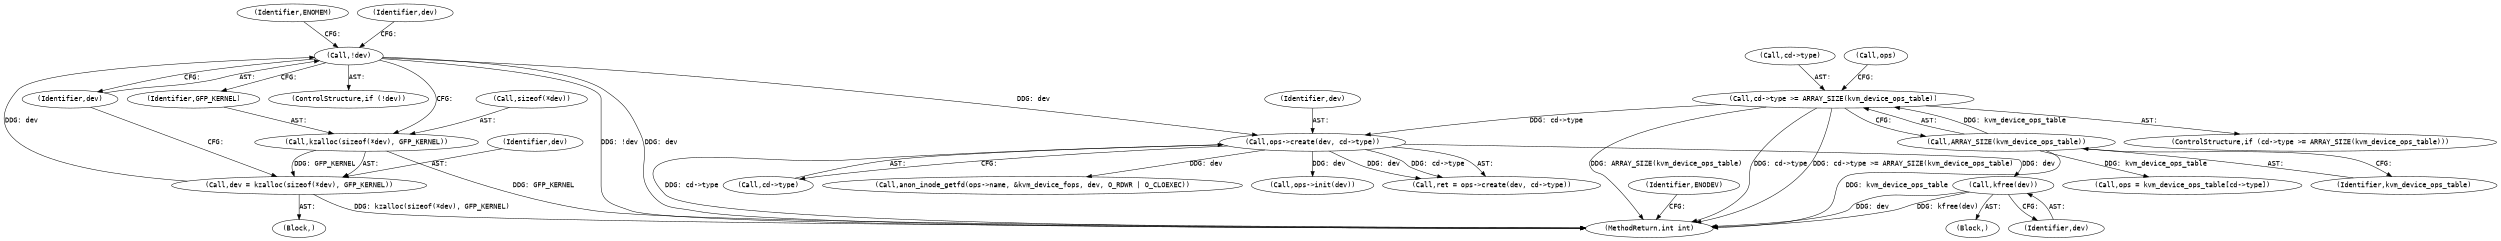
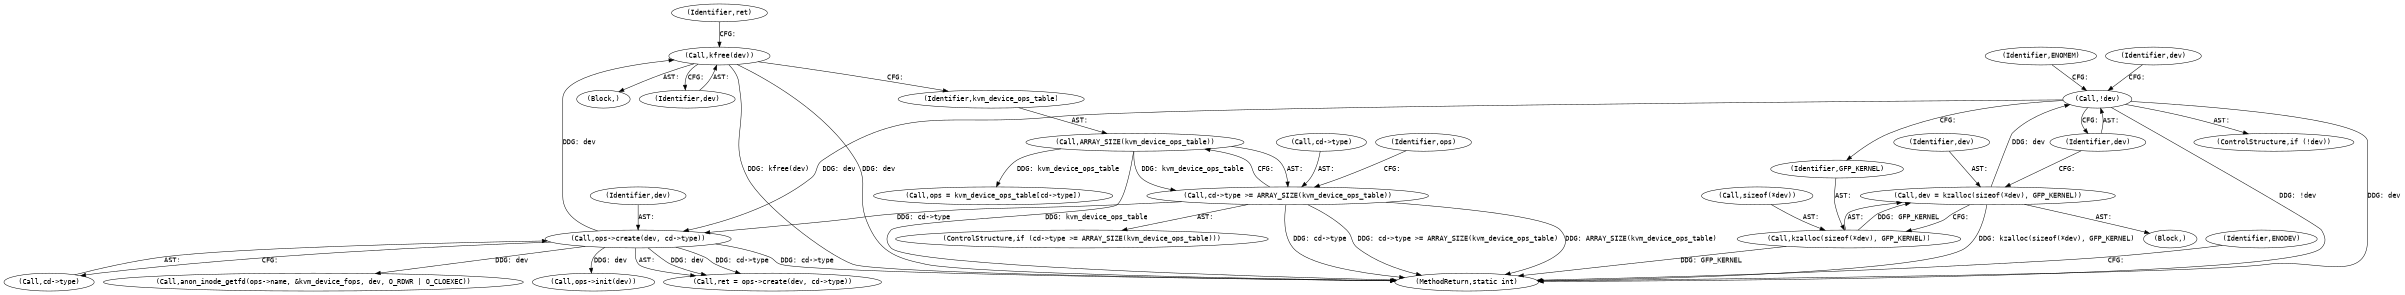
none -> (719, 13)
(1876, 56) -> (1424, 142)
(433, 90) -> (1942, 221)
(2236, 152) -> (851, 75)
(1649, 229) -> (1467, 282)
